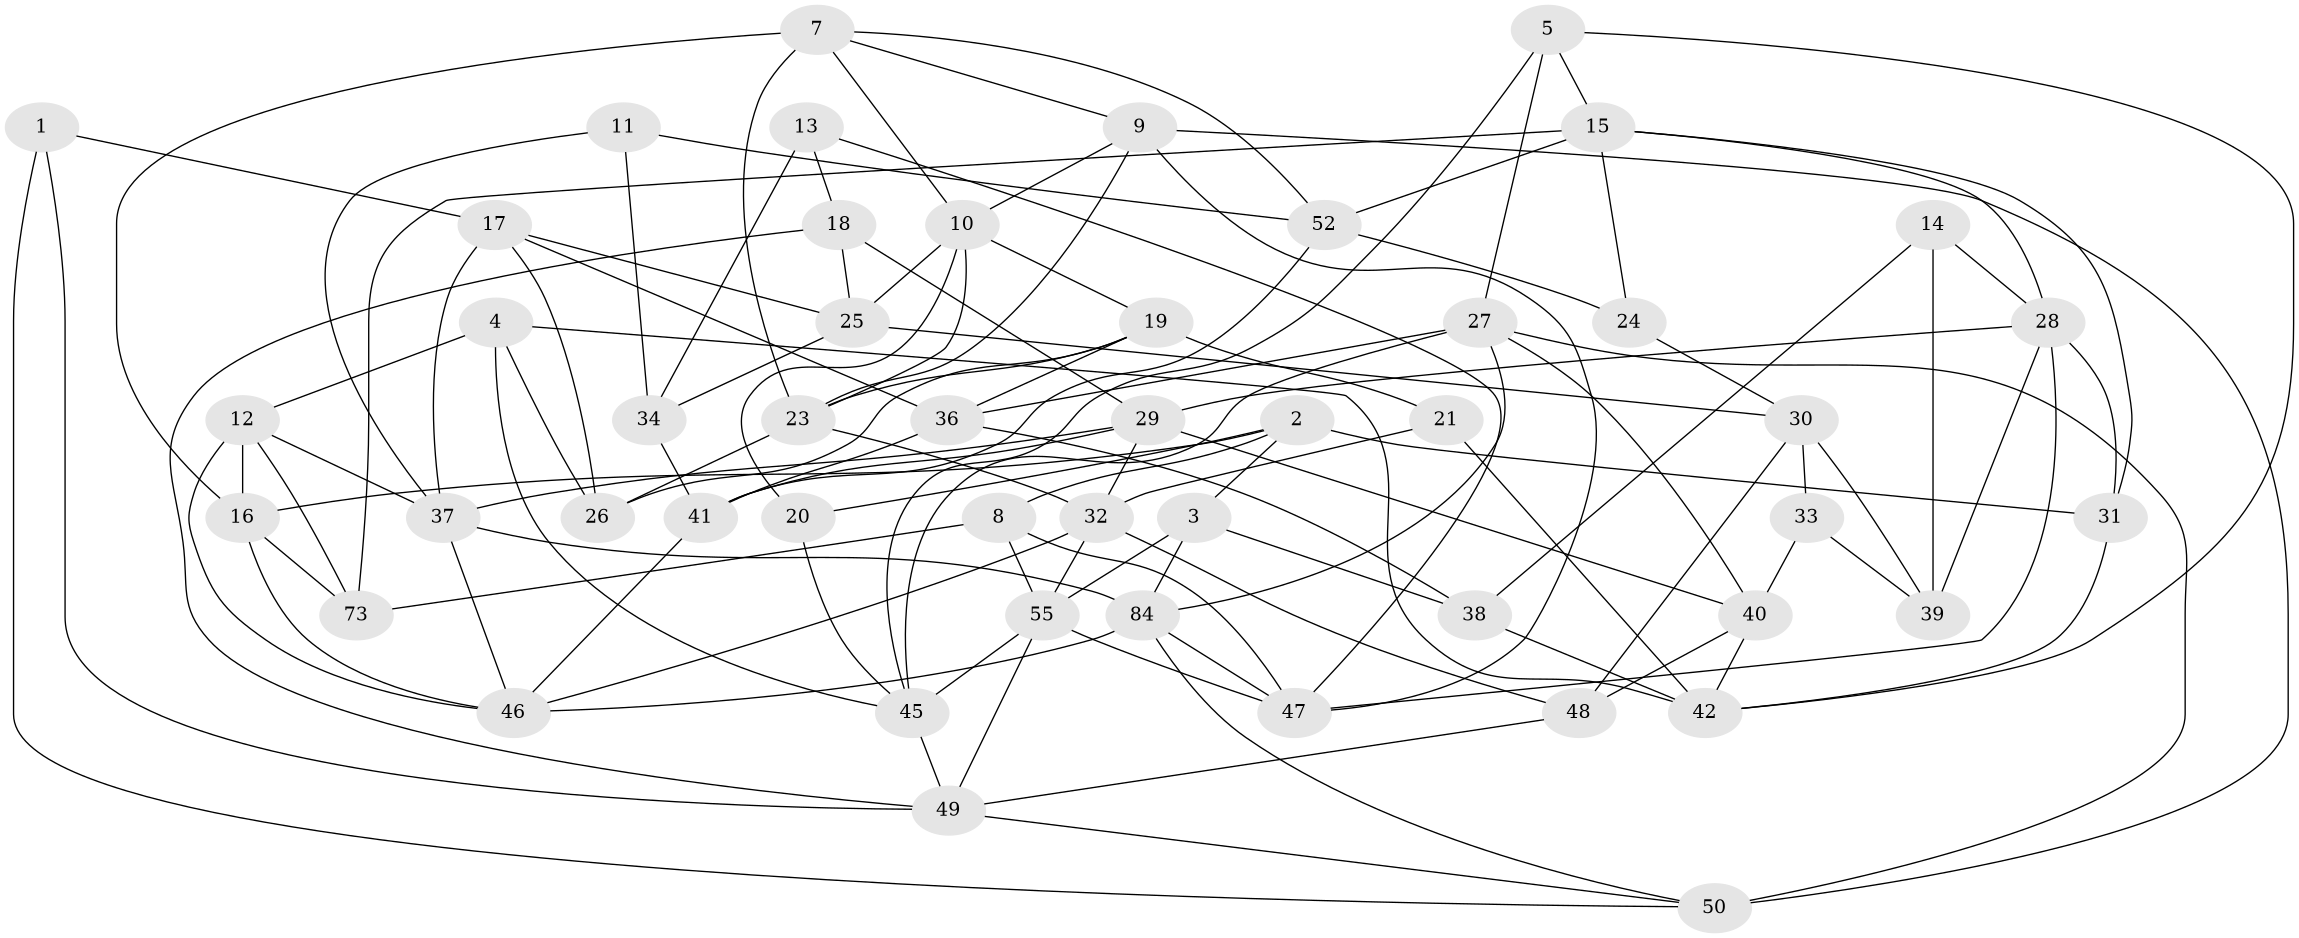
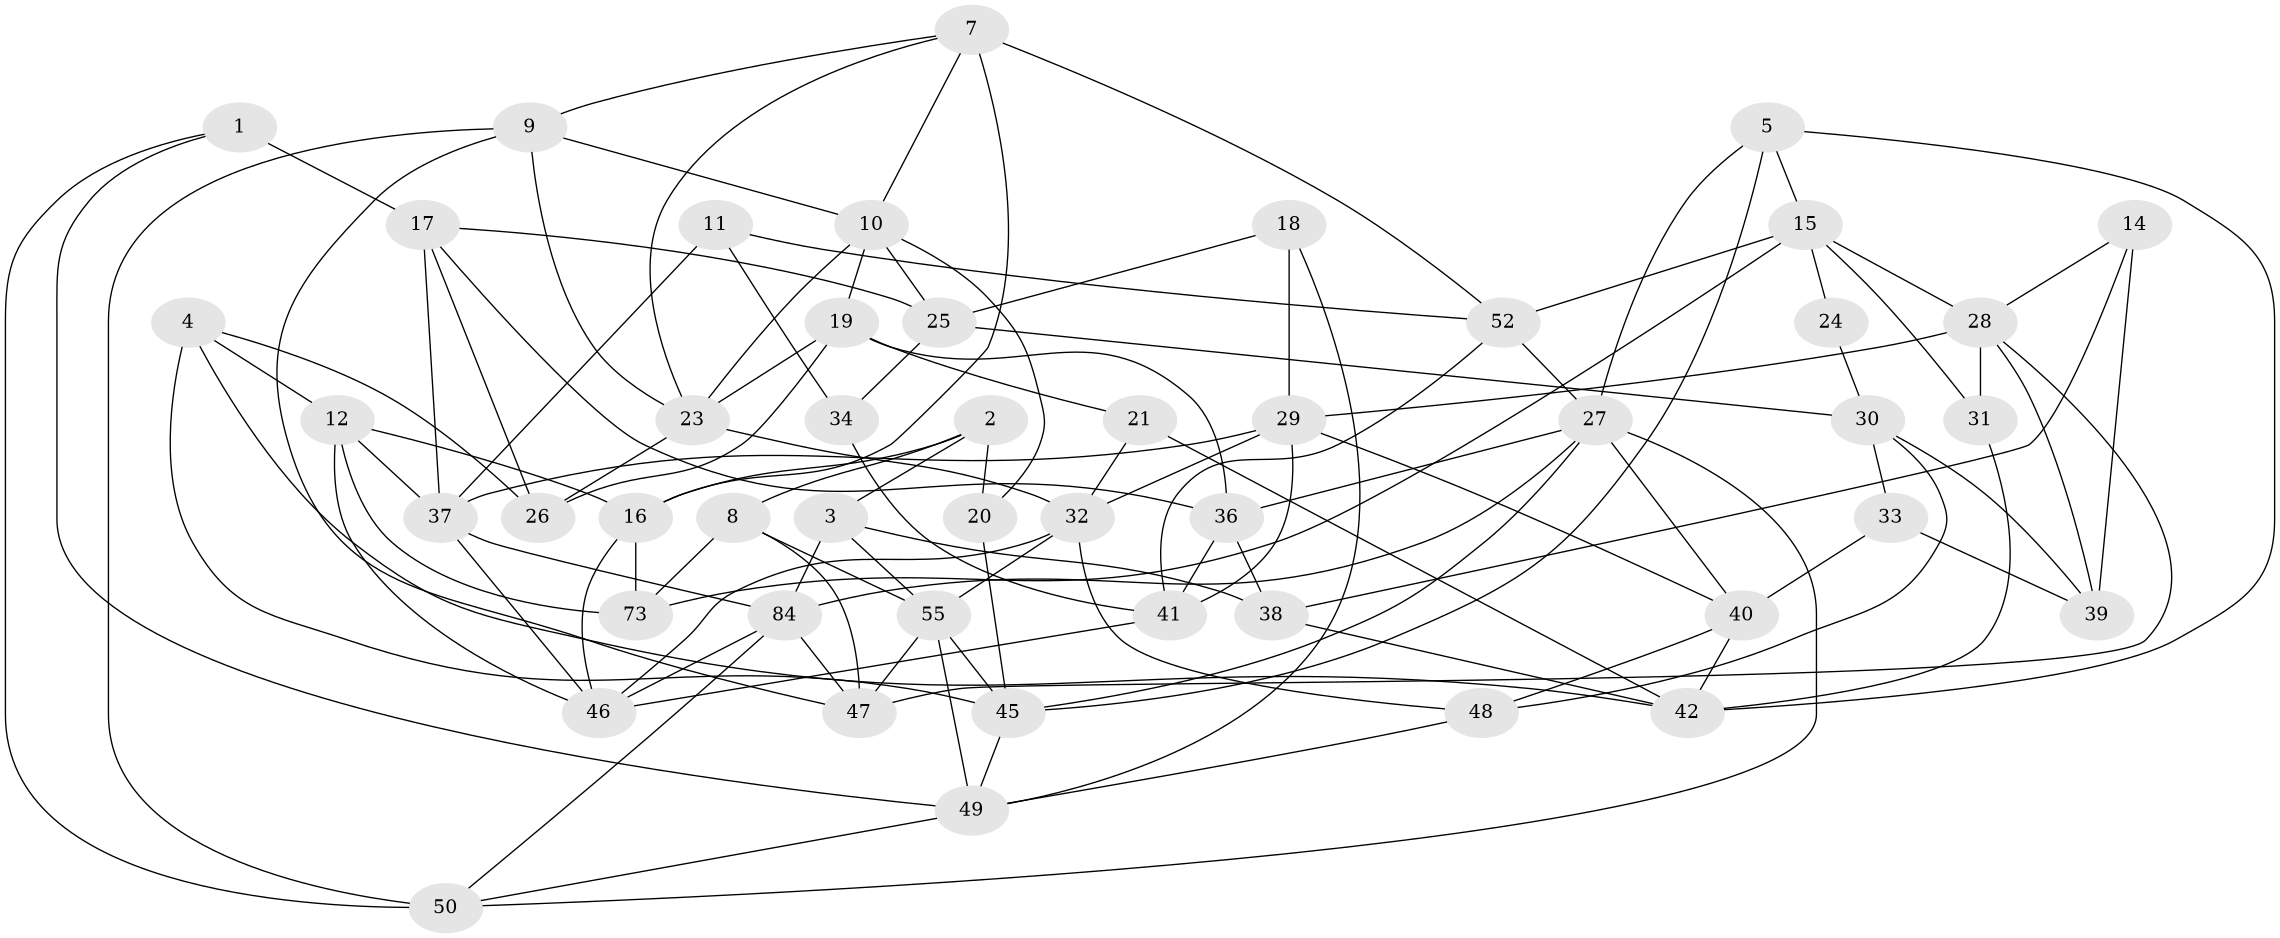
(807, 127) -> none
(1456, 261) -> (1549, 371)
(1702, 477) -> none
